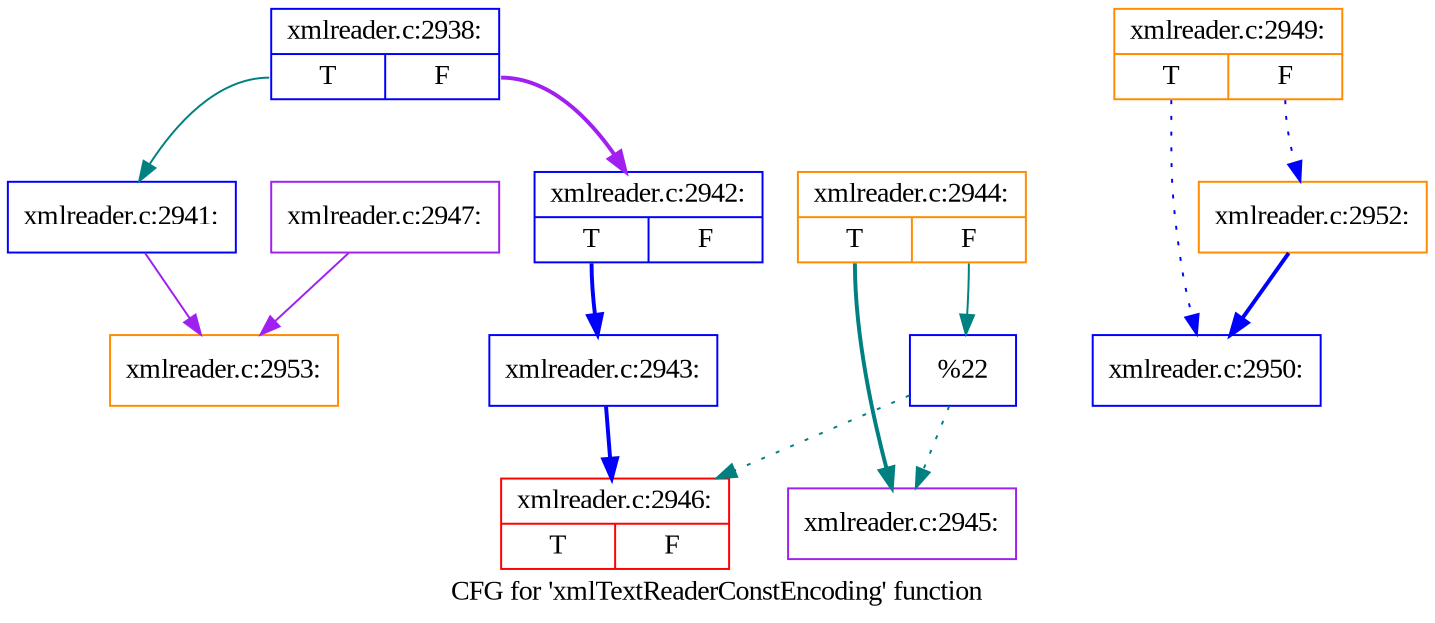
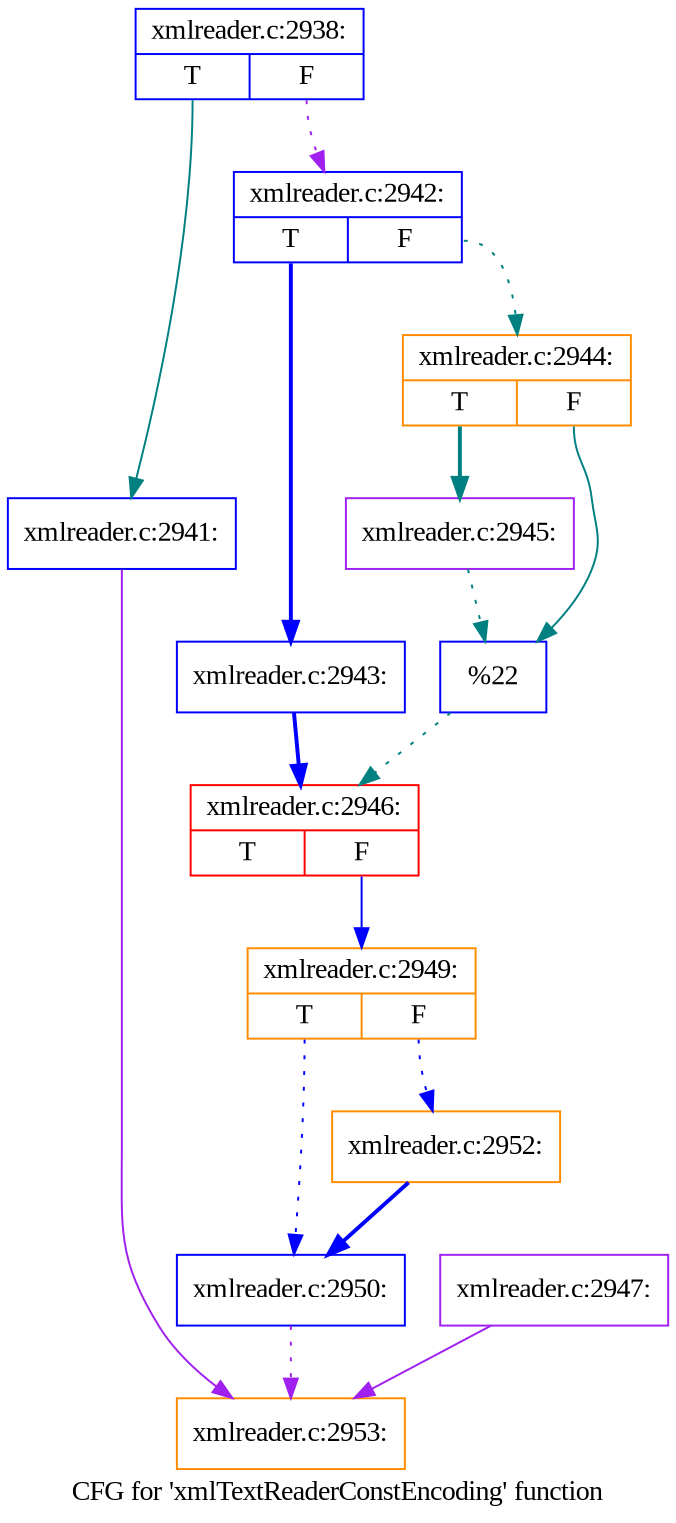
(567, 103) -> (310, 127)
none -> (503, 267)
(936, 438) -> (474, 596)
none -> (362, 902)
none -> (291, 1352)
